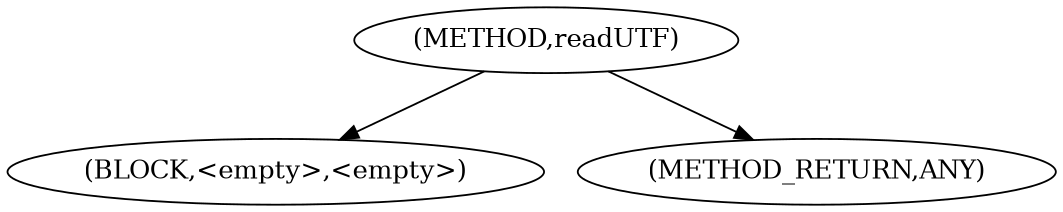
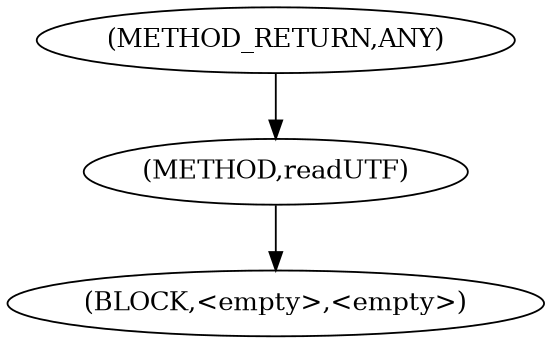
(672, 102) -> (276, 97)
